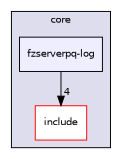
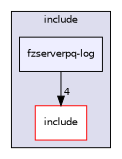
(61, 20) -> (61, 20)
